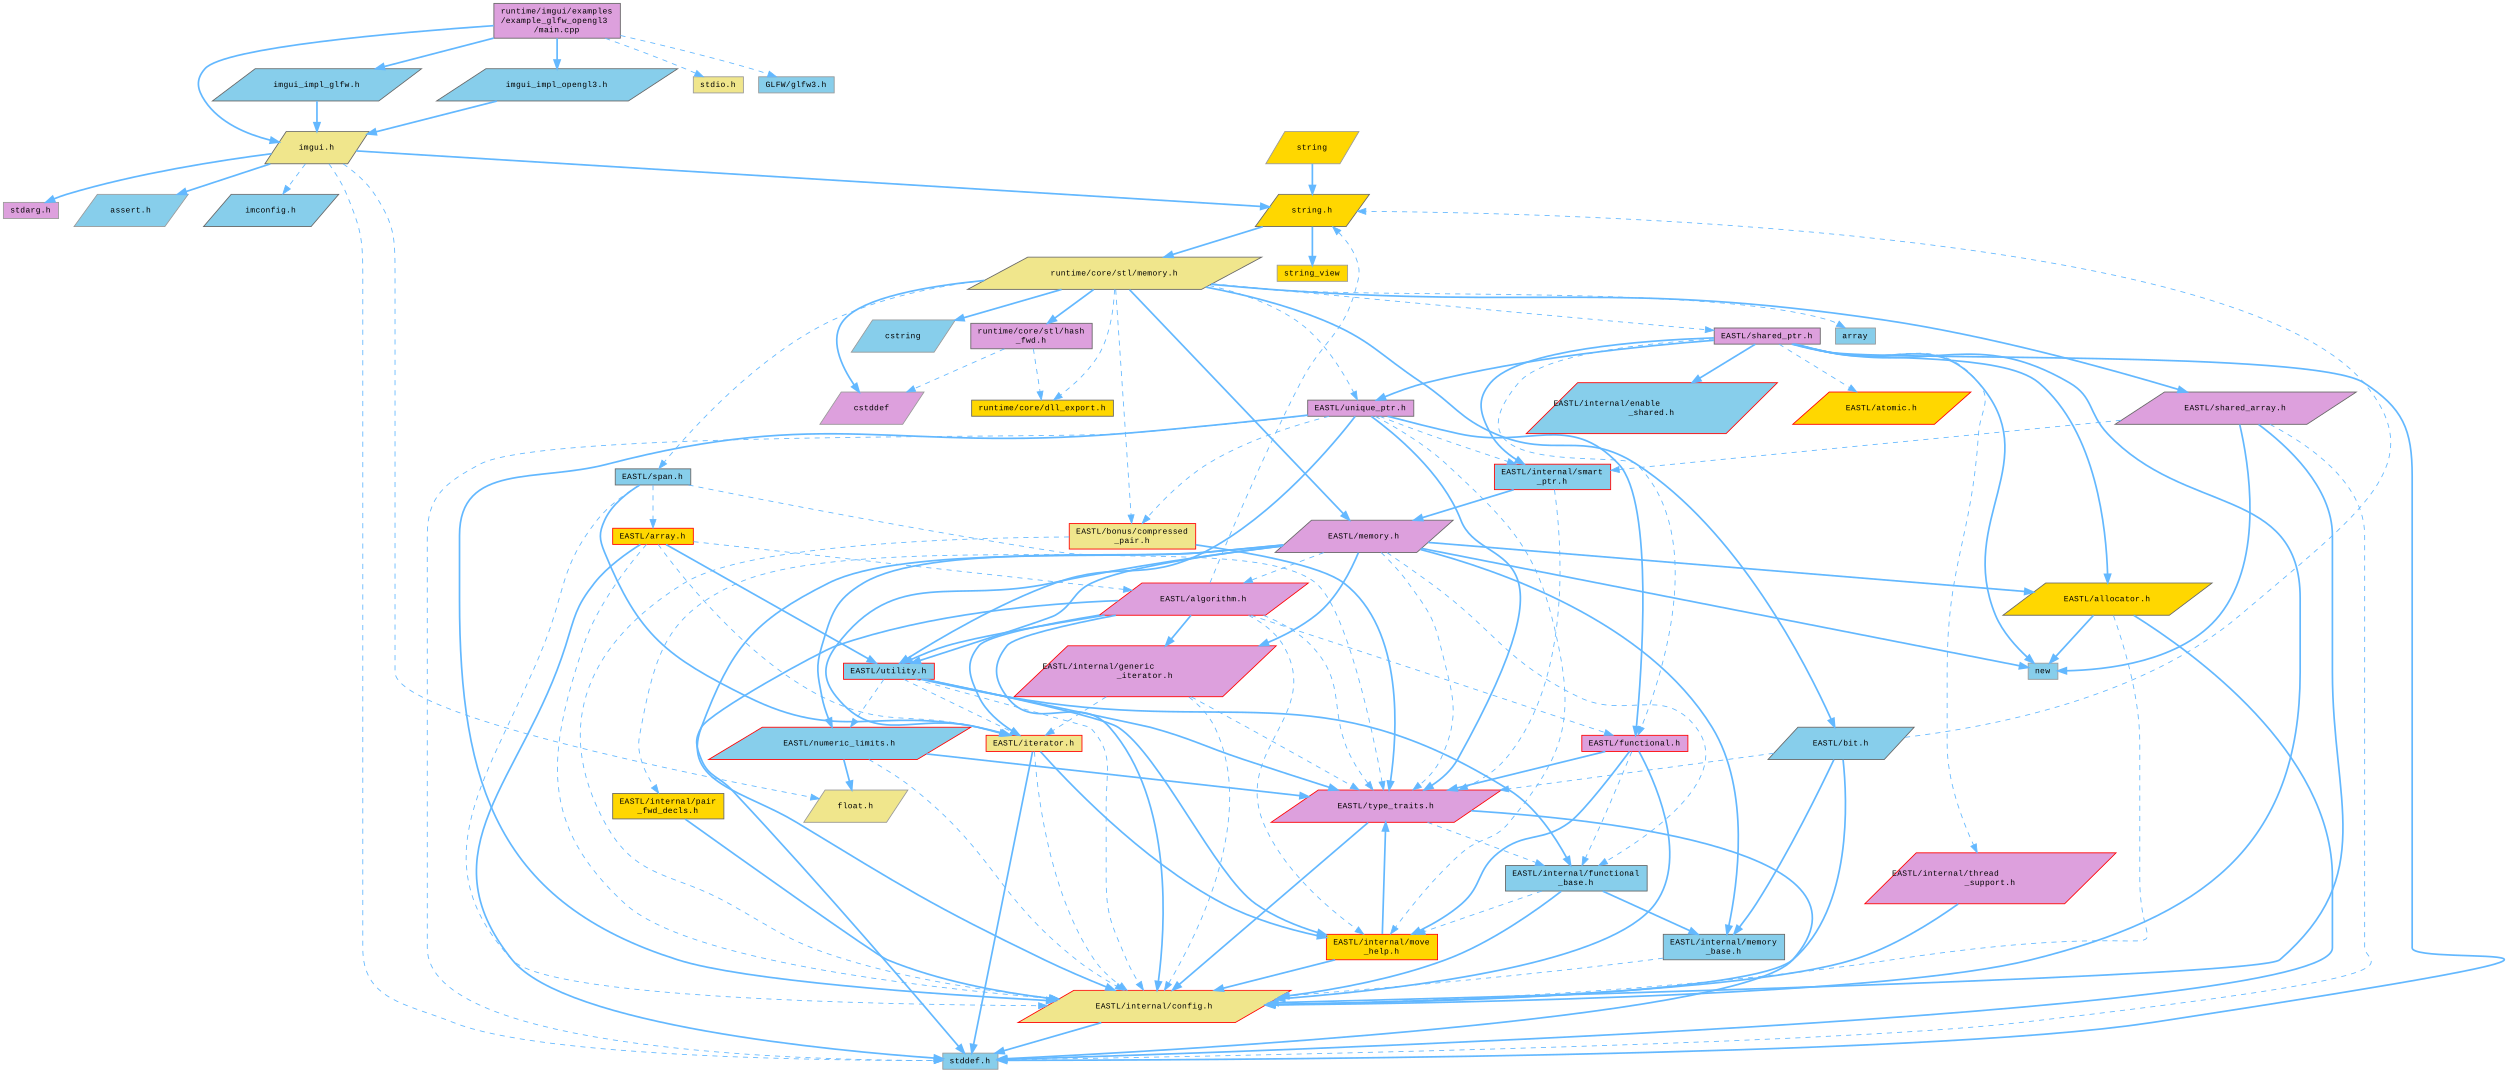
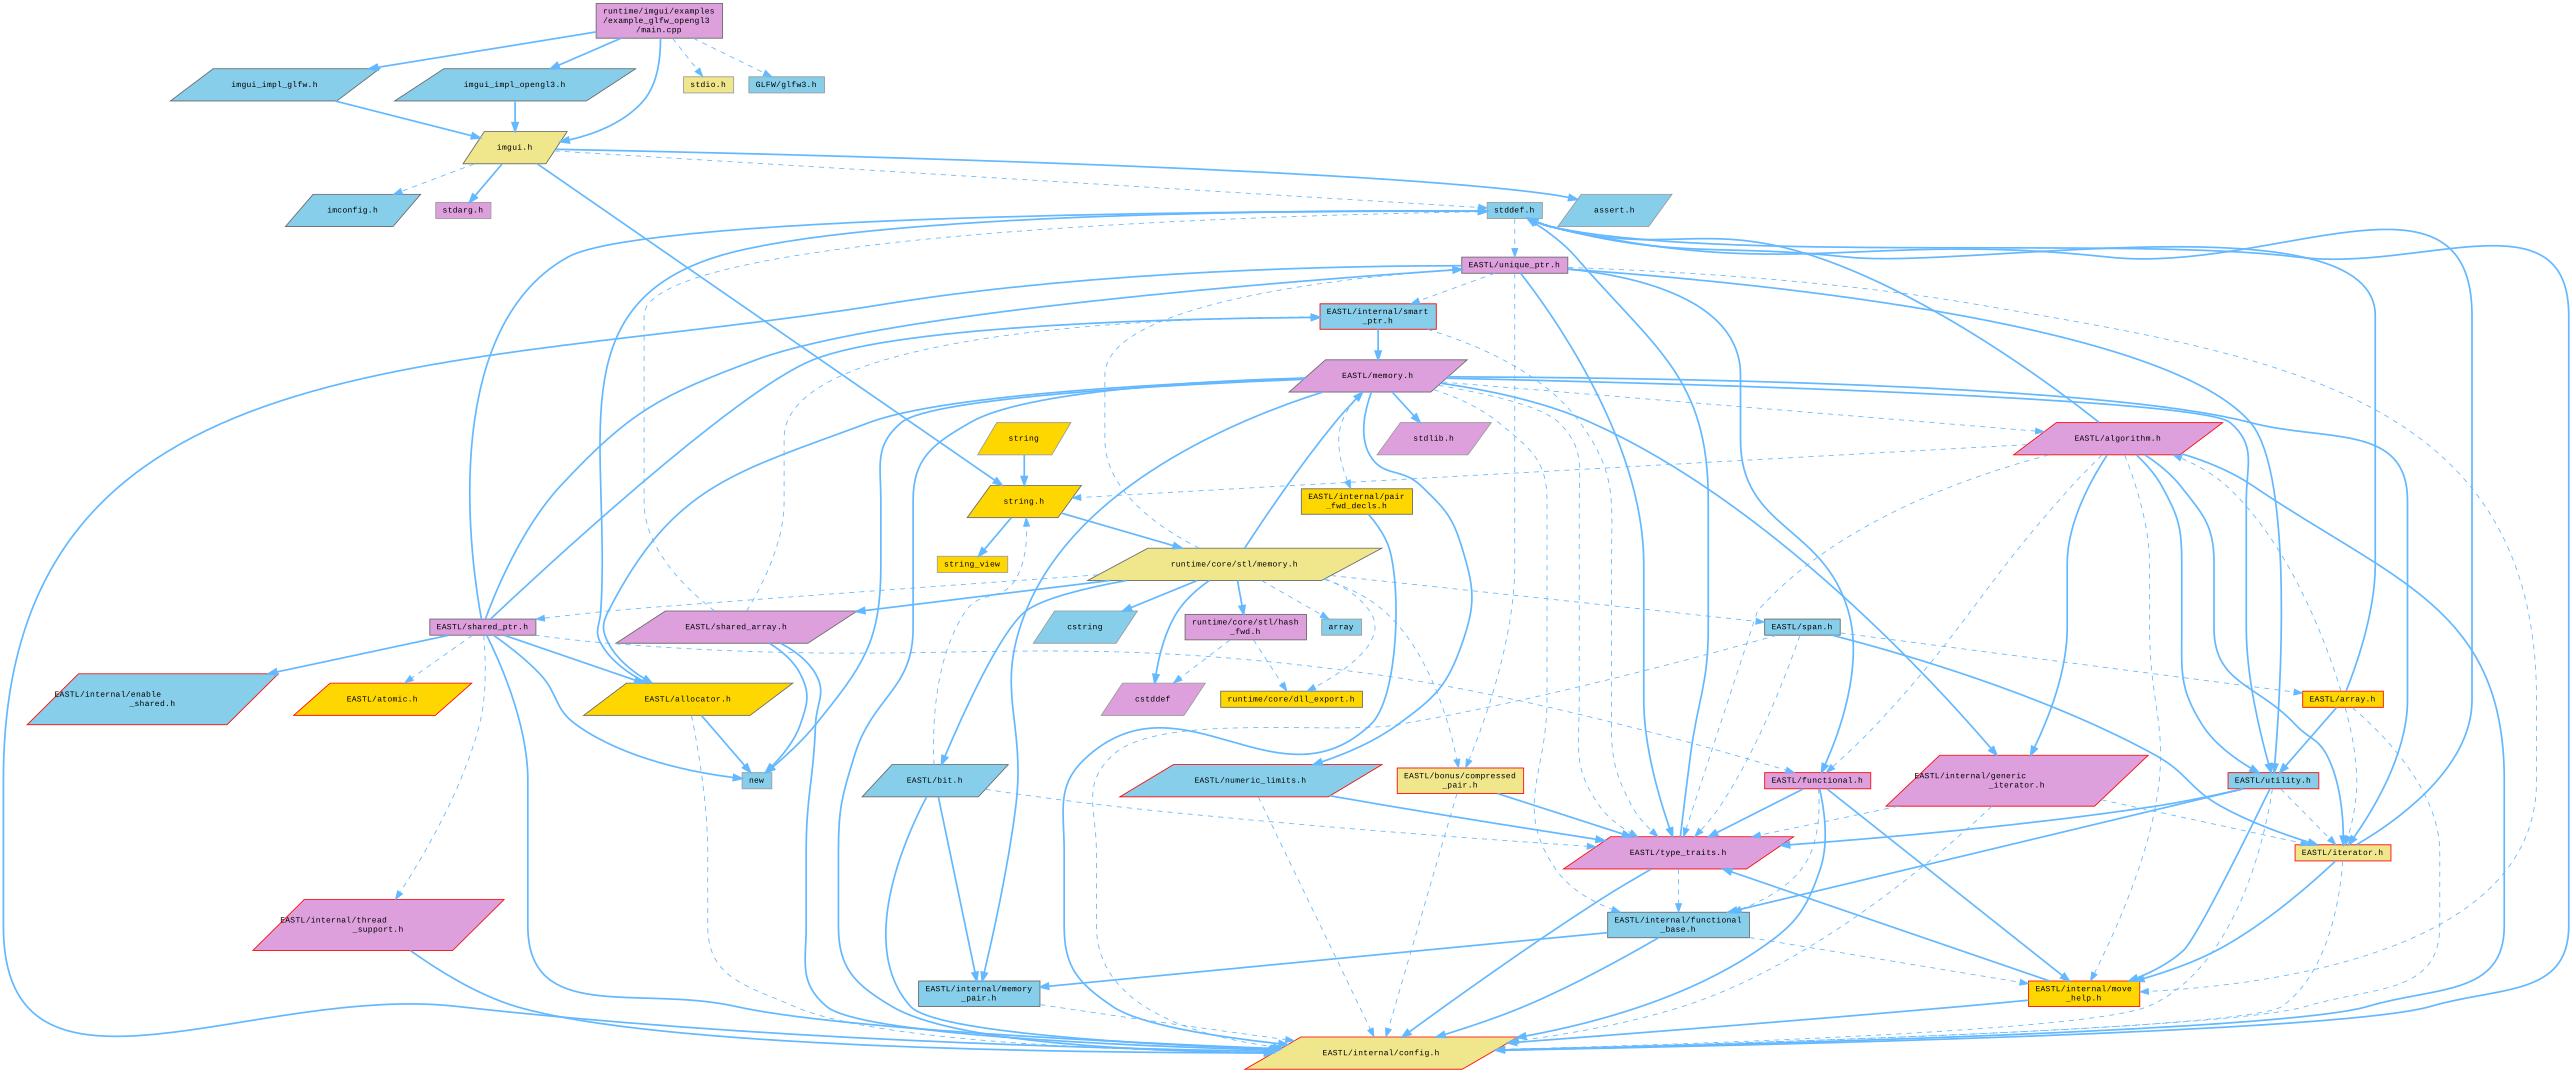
none -> (1434, 439)
(427, 549) -> (1515, 234)
(870, 700) -> none
(856, 806) -> none
(1724, 947) -> (979, 994)
